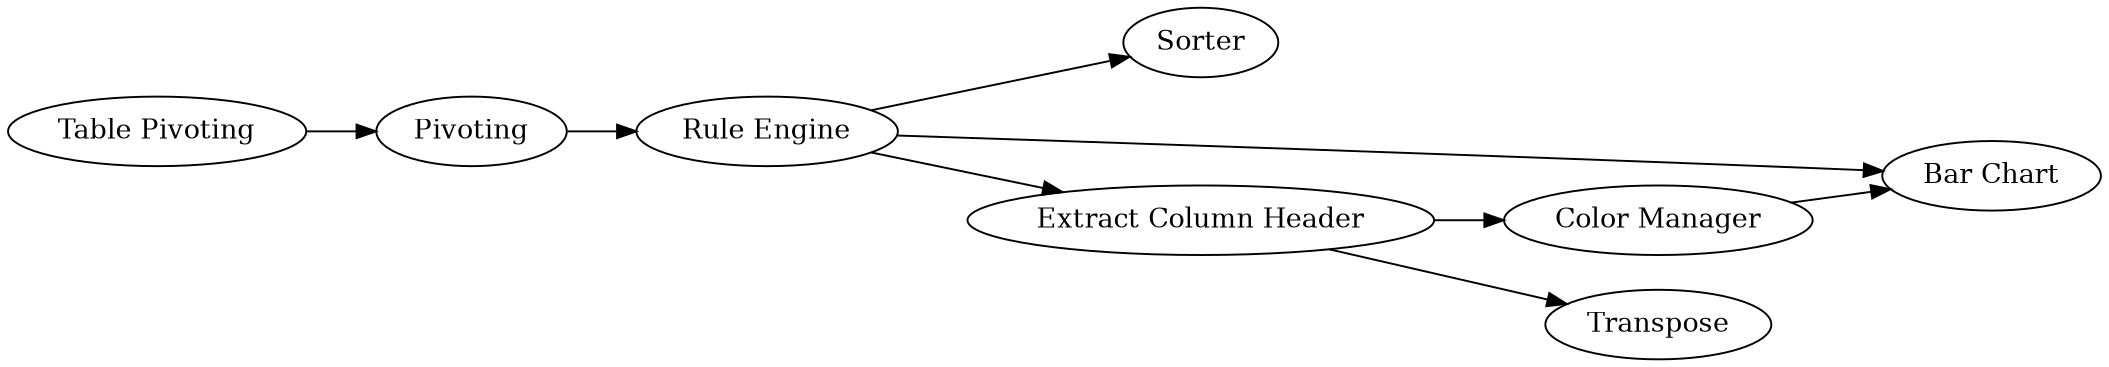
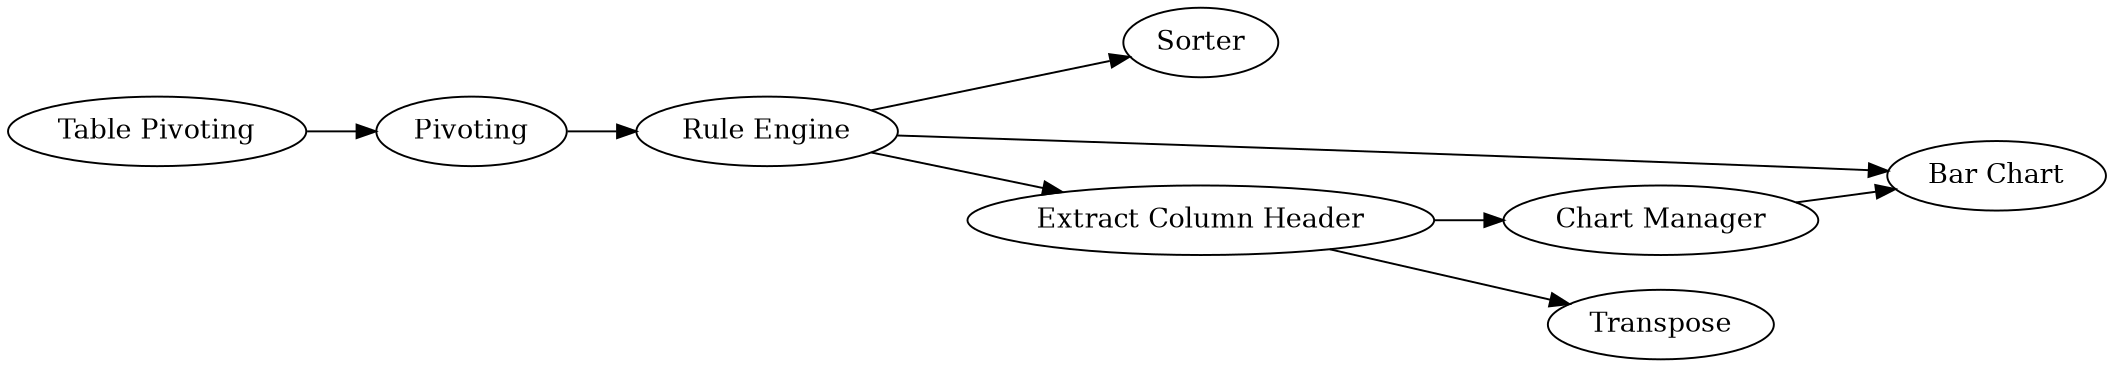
(1658, 220) -> (1661, 220)
